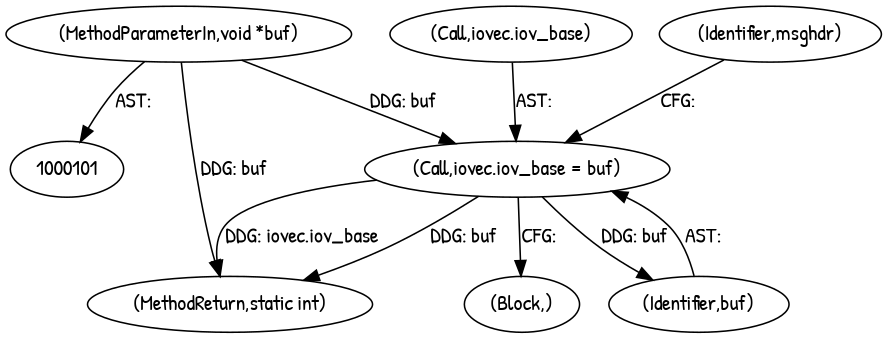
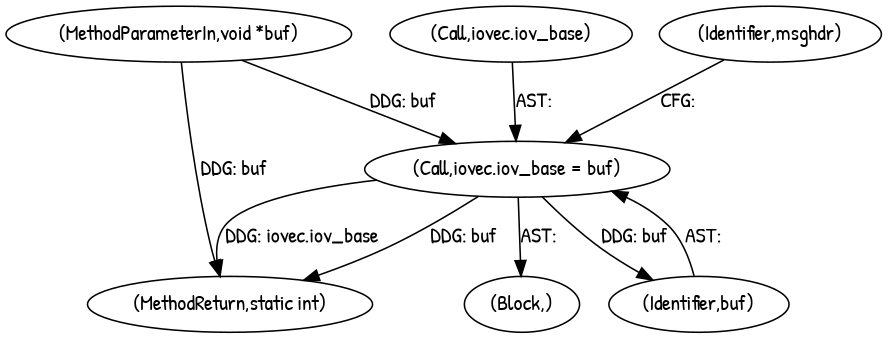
(67, 169) -> none
(541, 237) -> (541, 237)
